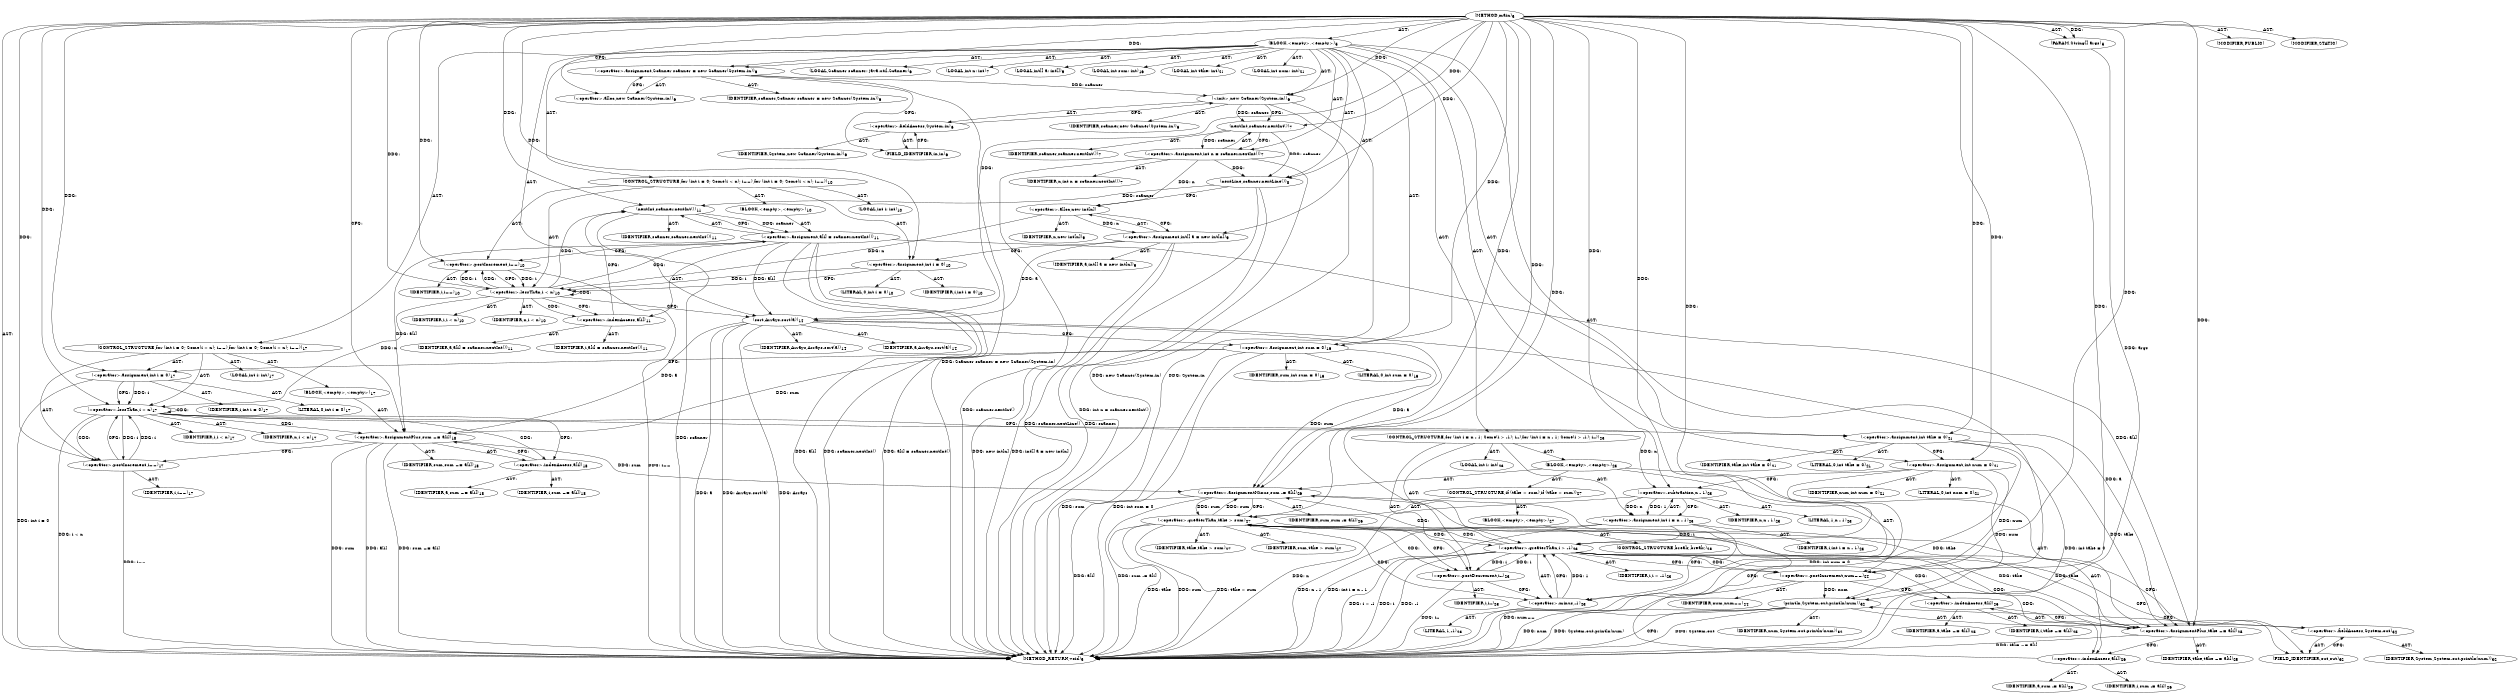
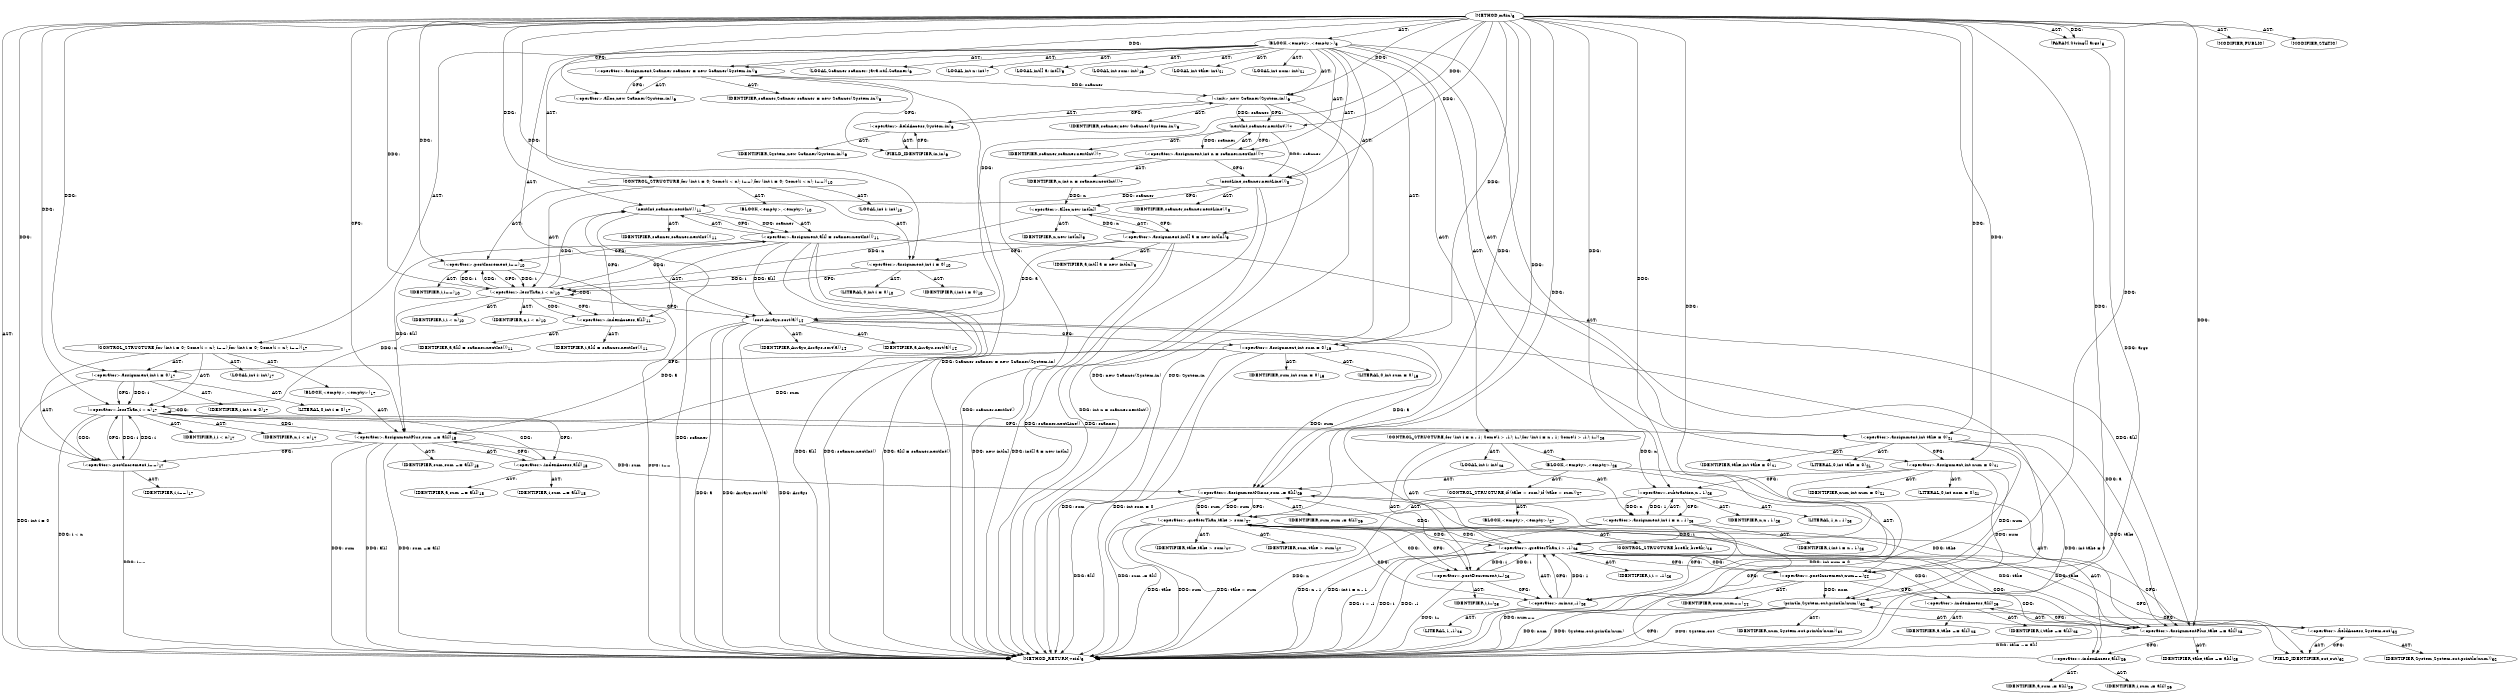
(1239, 168) -> (1239, 168)
(1154, 194) -> (1069, 194)
none -> (1182, 210)
